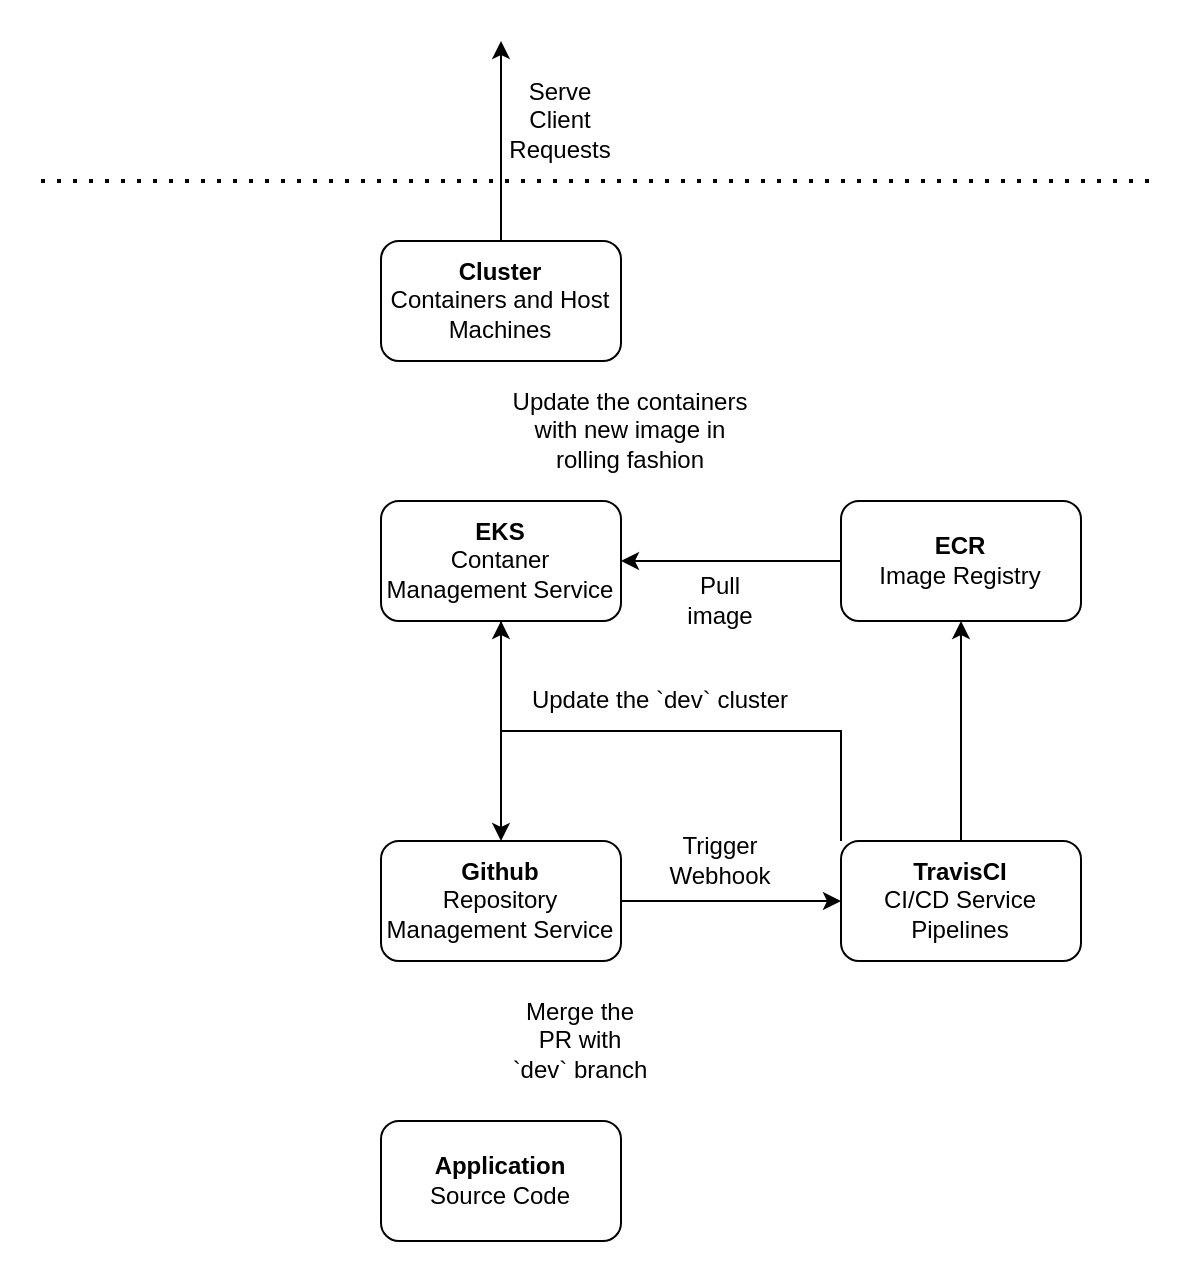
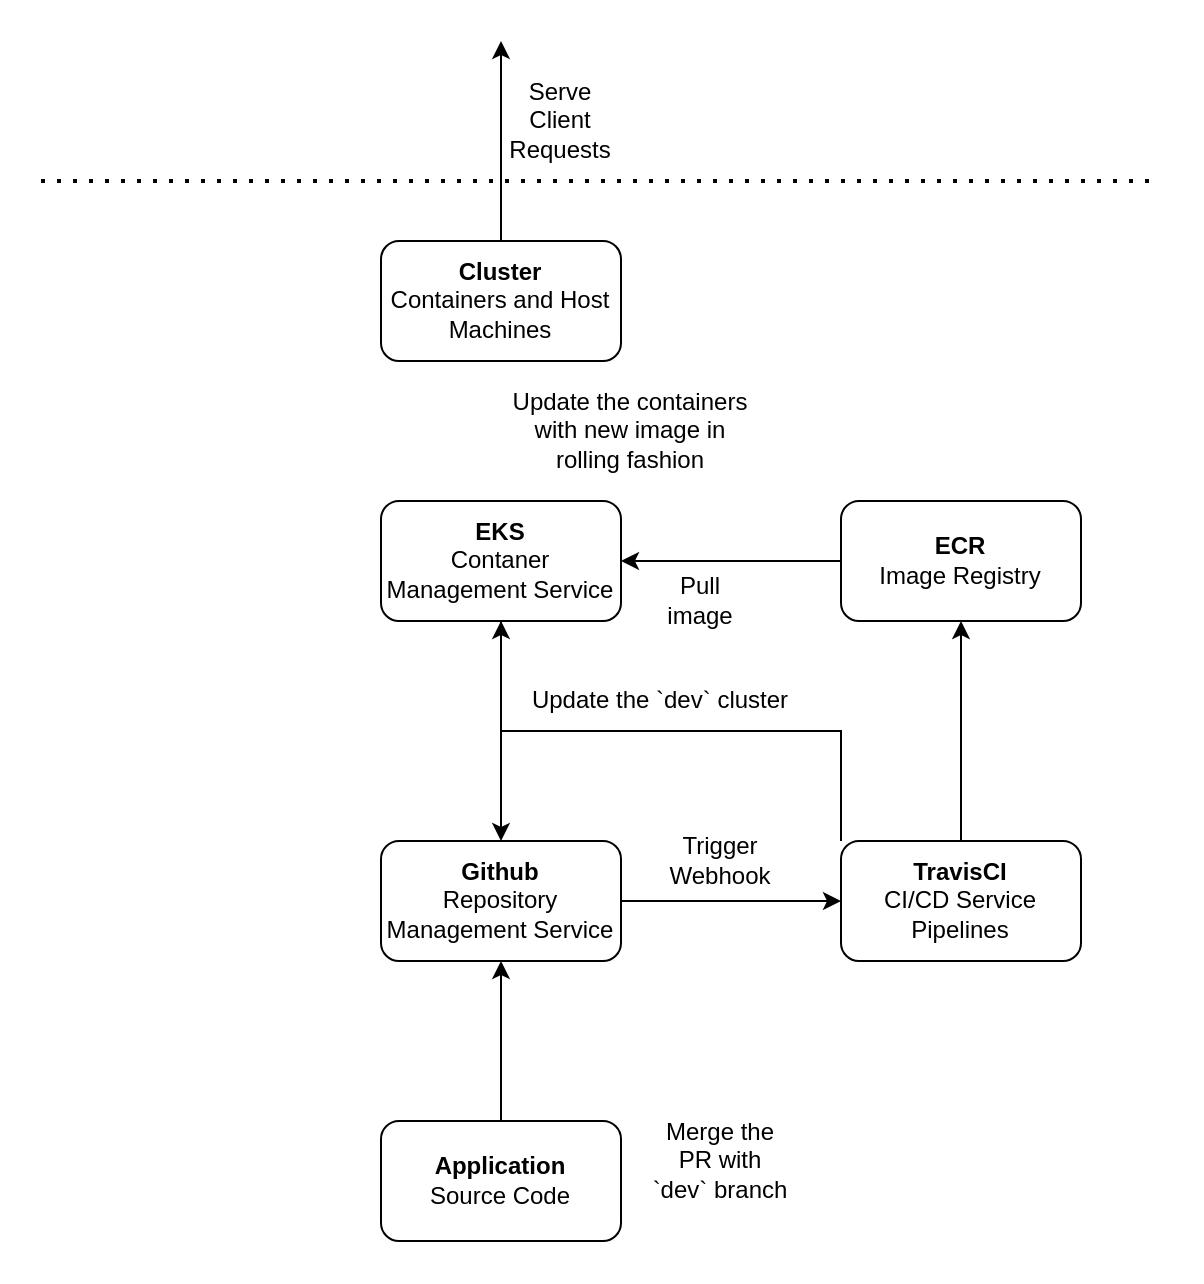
(721, 601) -> (701, 601)
(581, 1041) -> (721, 1161)
none -> (501, 1048)
